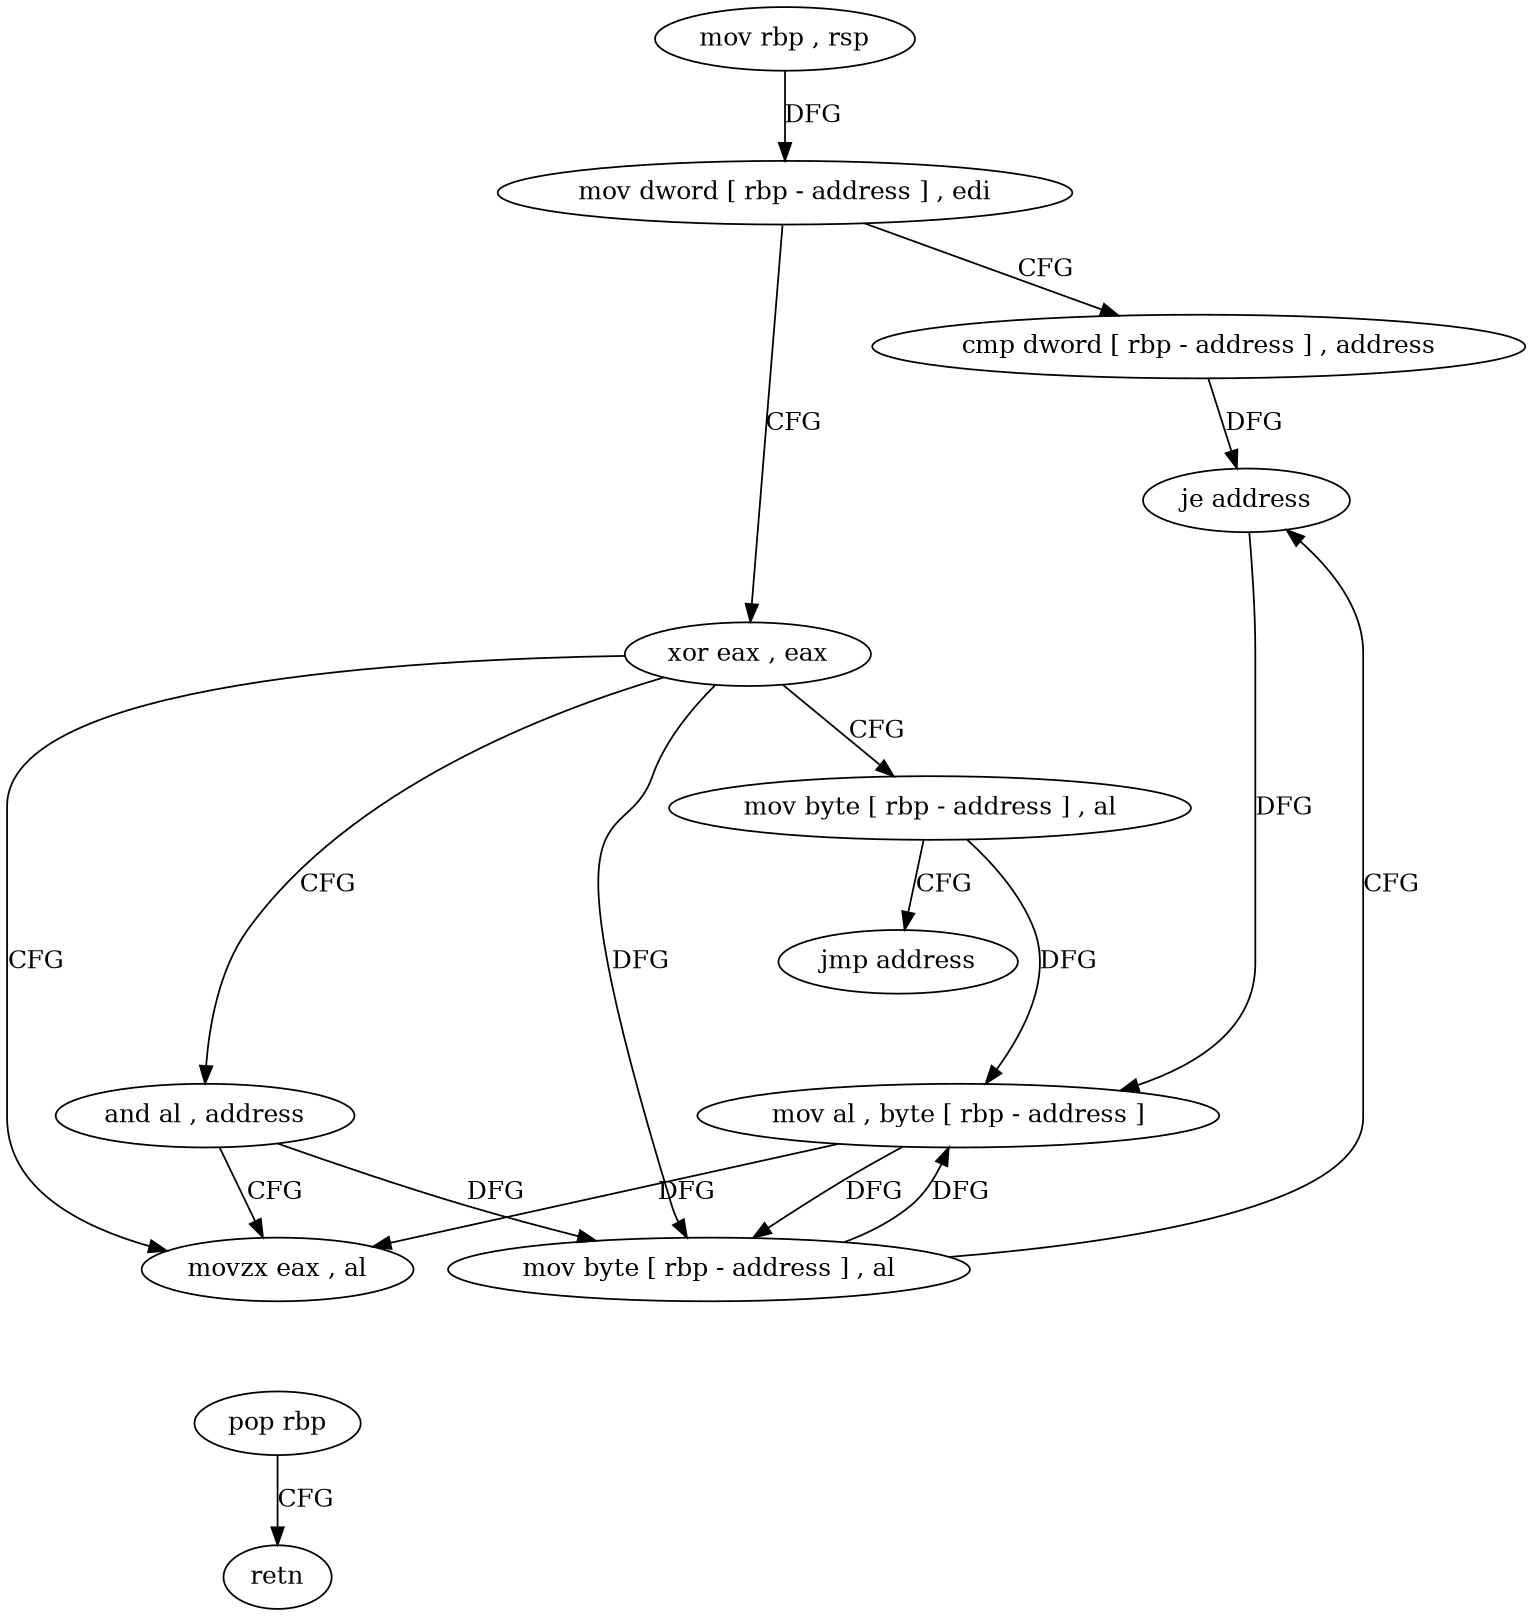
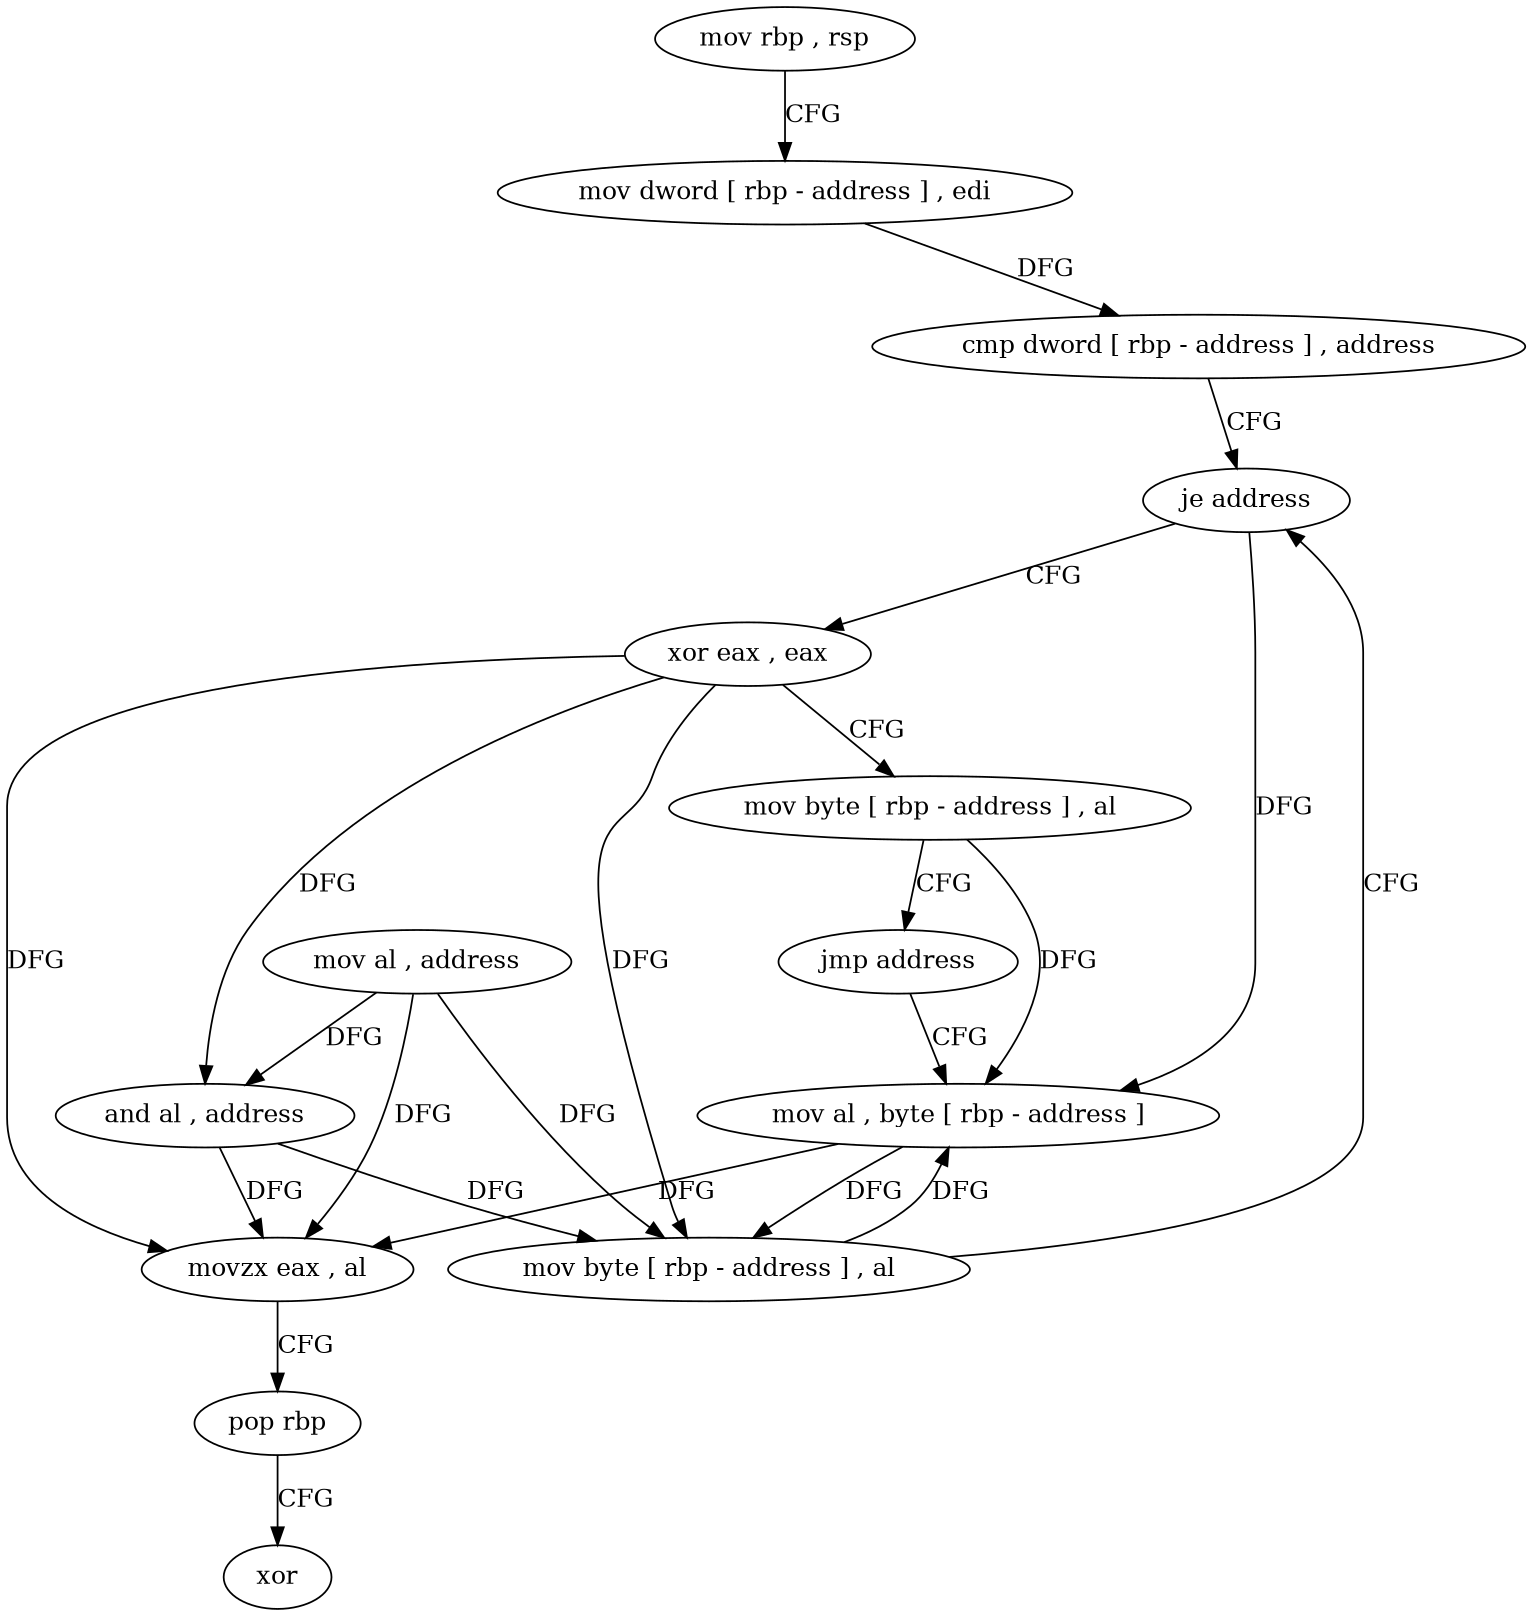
(813, 116) -> (813, 116)
(1046, 270) -> (1046, 270)
(767, 415) -> (1009, 574)
(1254, 423) -> (1254, 423)
(328, 885) -> (328, 885)
(36, 962) -> (36, 962)
none -> (417, 962)
none -> (925, 1030)
(275, 1193) -> (275, 1193)
none -> (278, 1337)
(278, 1577) -> (278, 1577)
